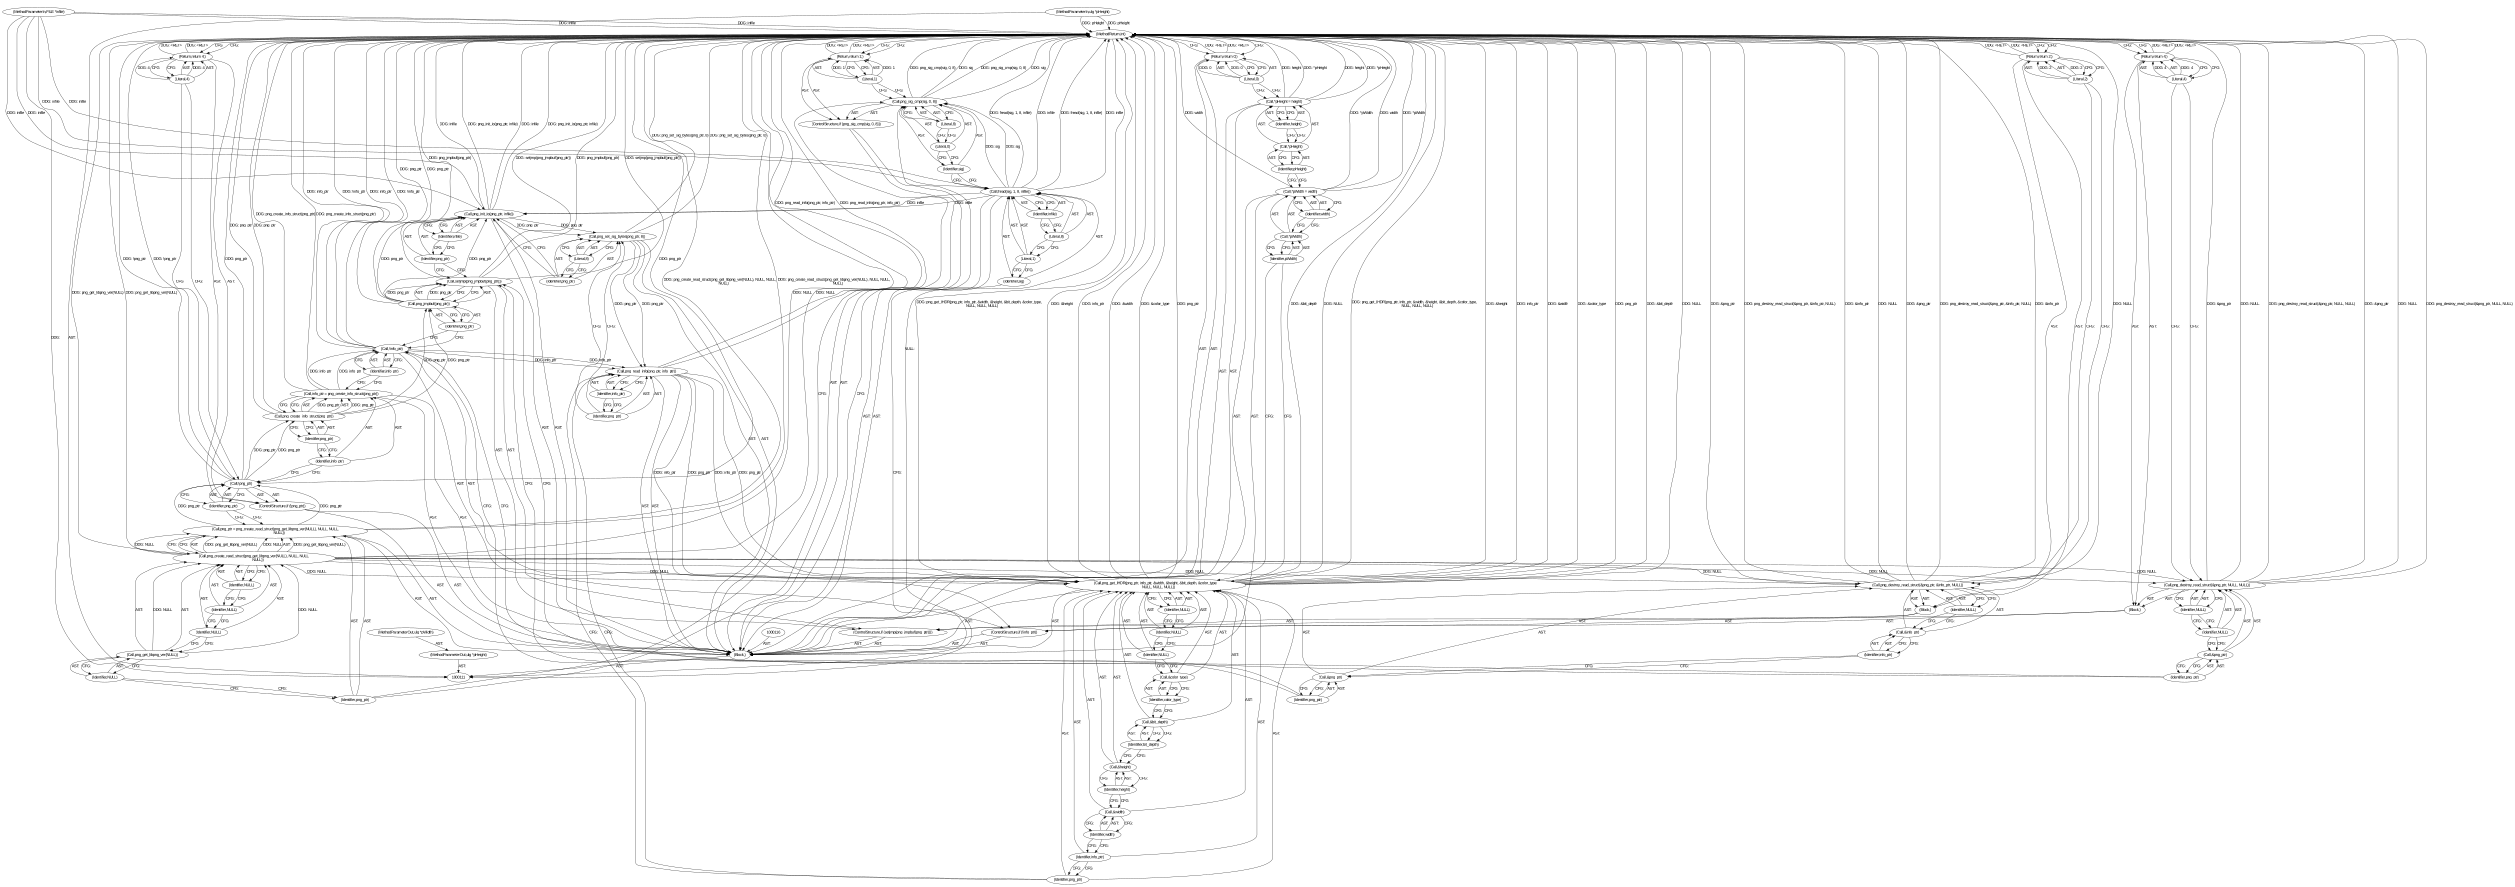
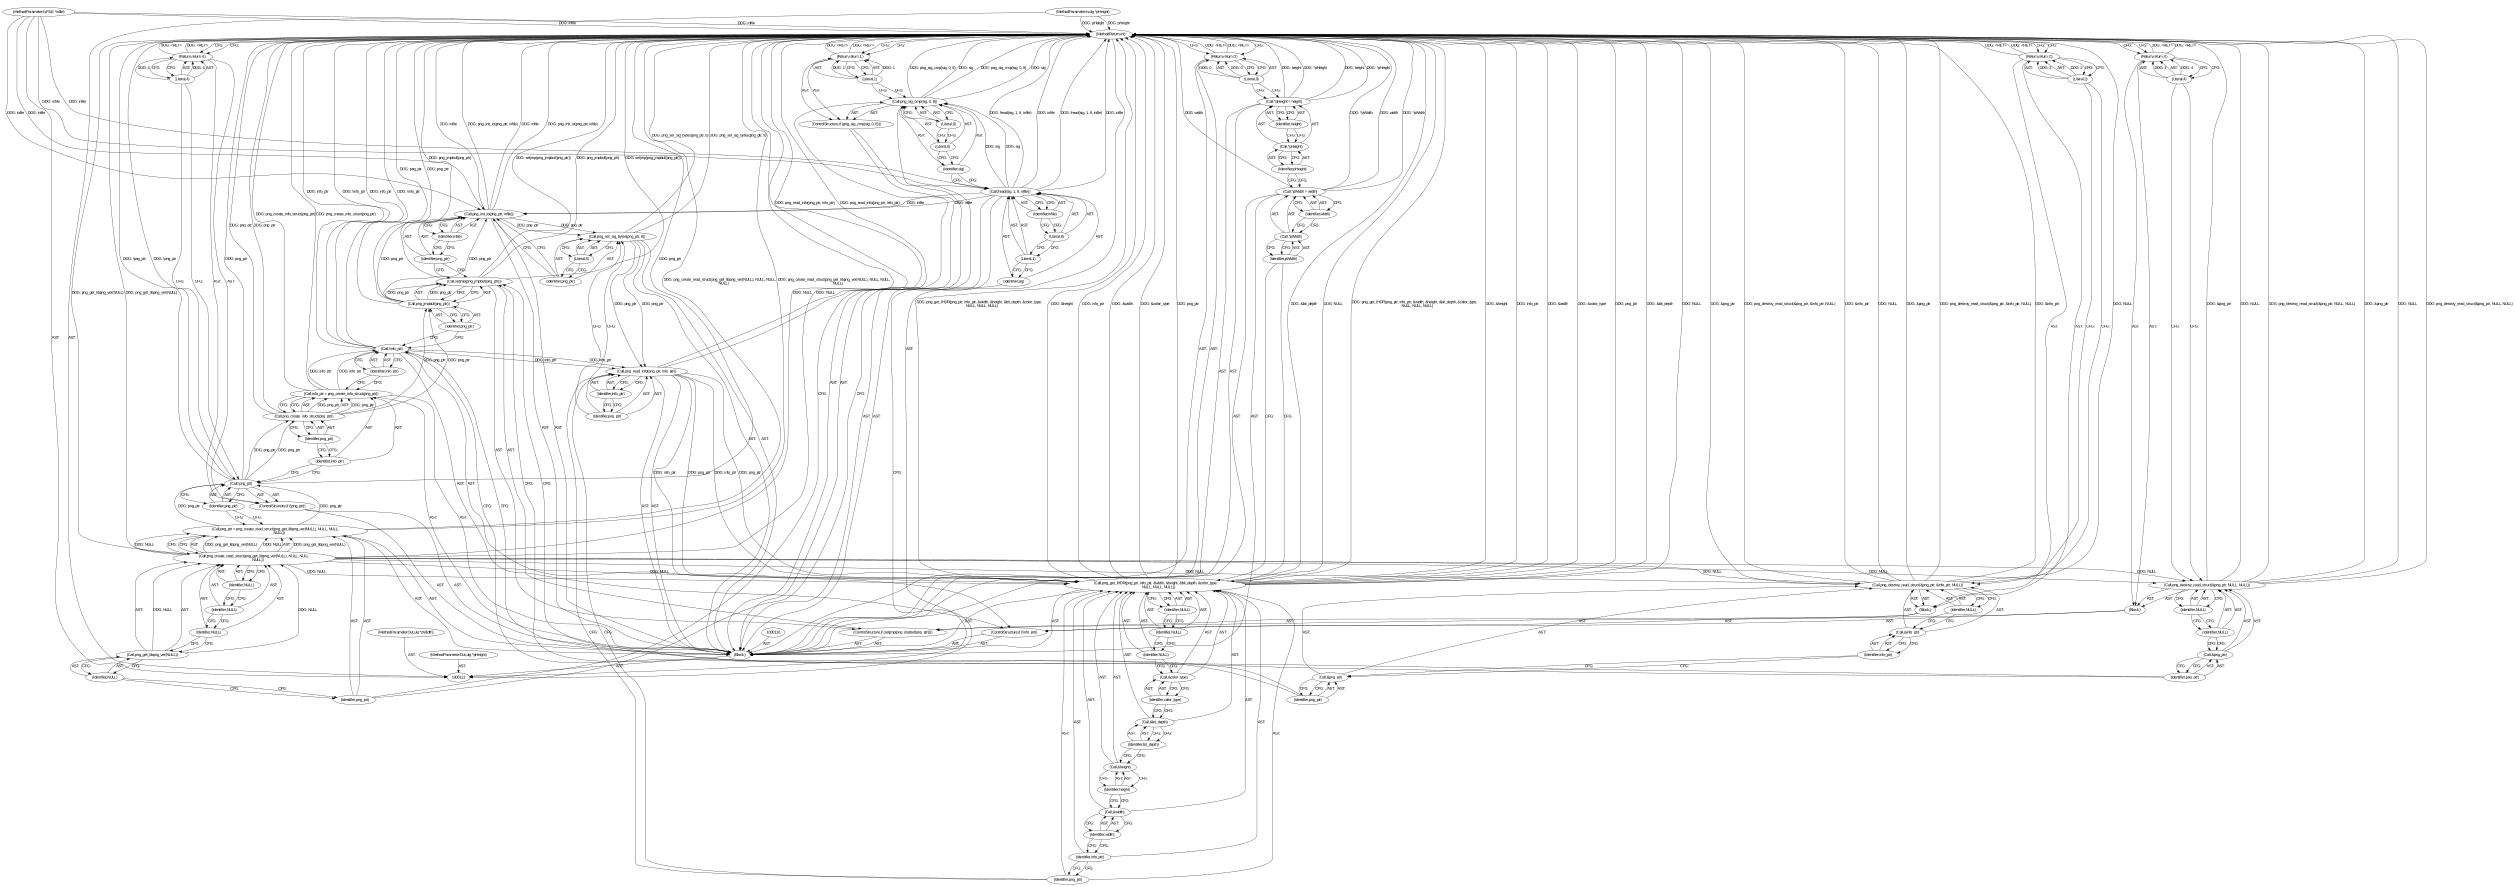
(56, 338) -> (56, 338)
(910, 349) -> (910, 349)
(431, 643) -> (415, 666)
